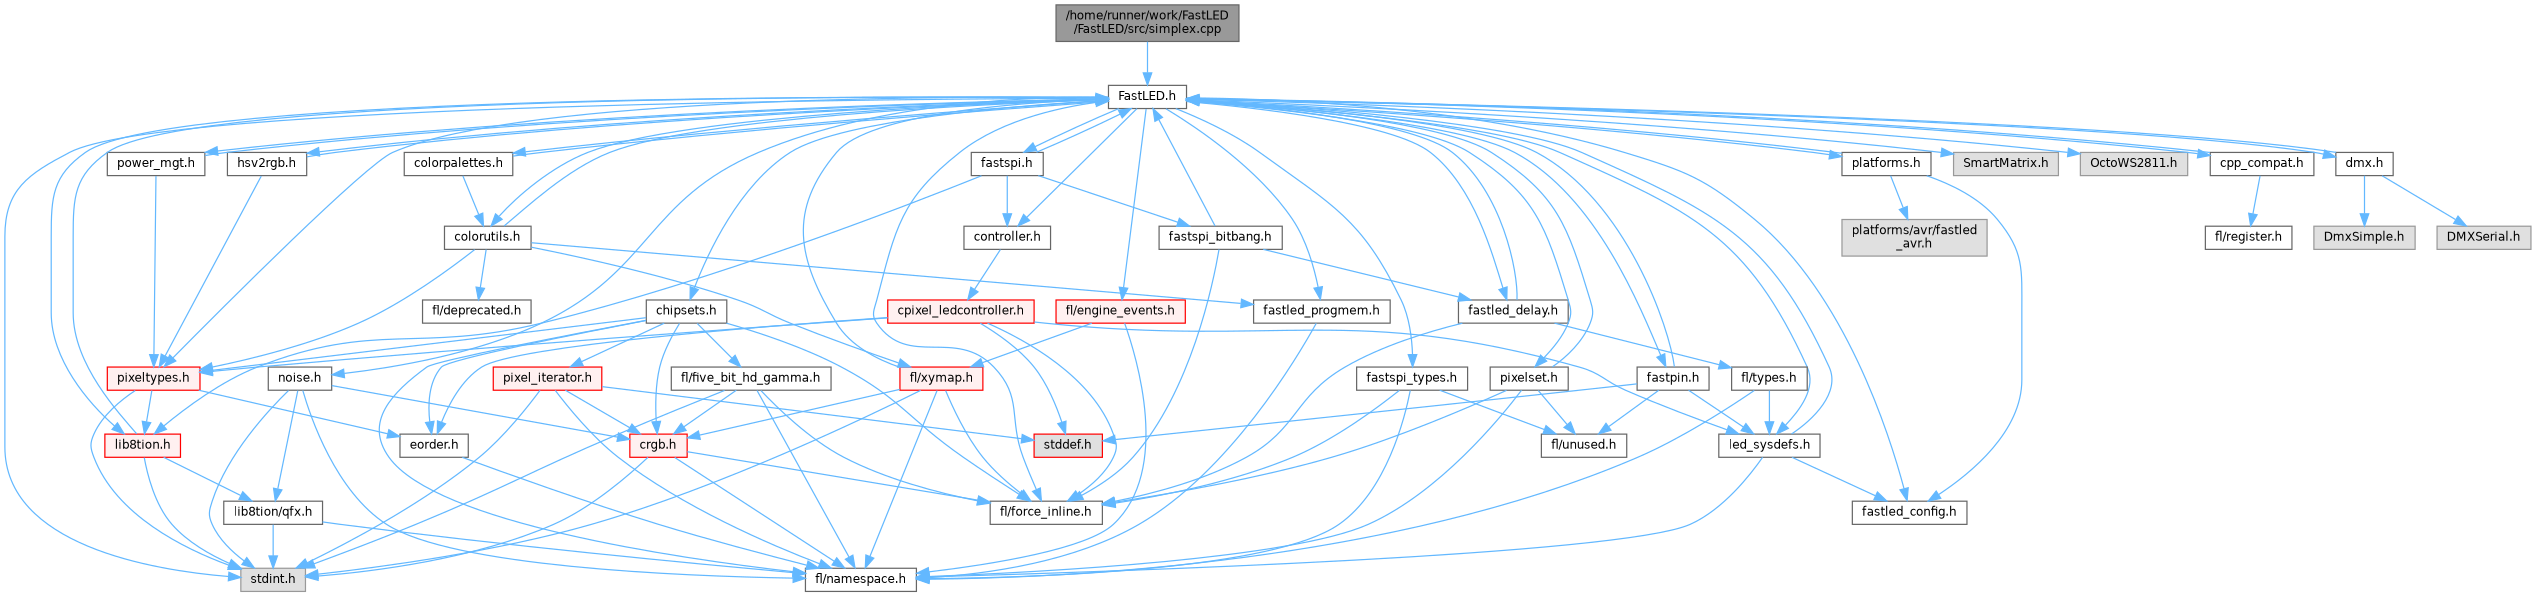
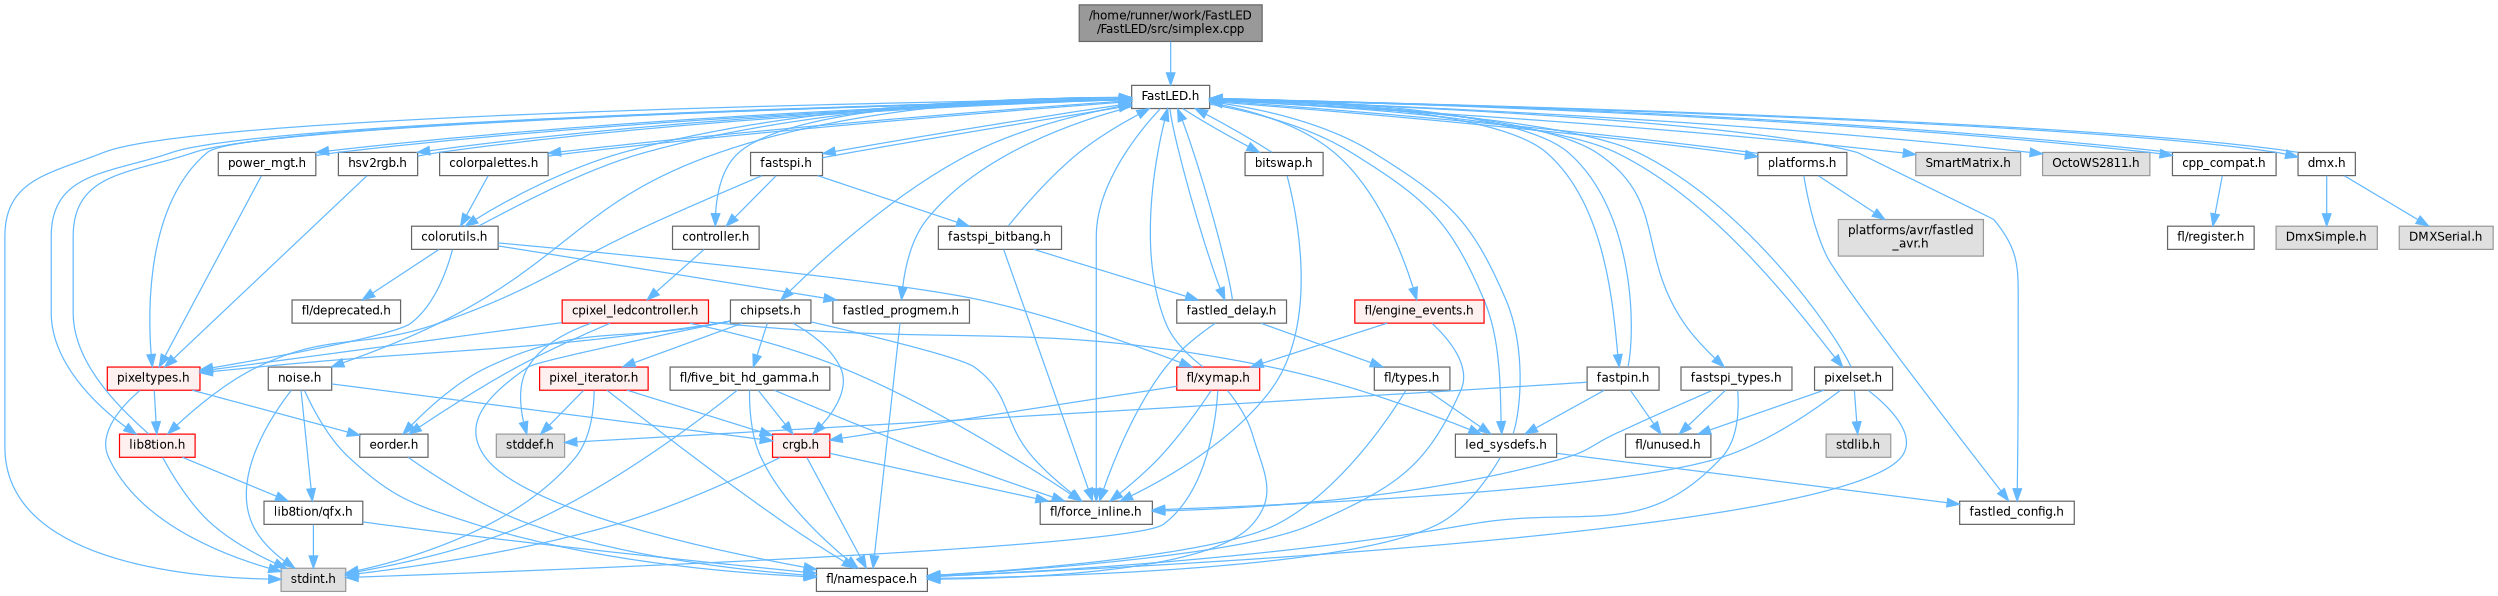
none -> (1284, 164)
(1068, 446) -> (530, 446)
none -> (1858, 446)
